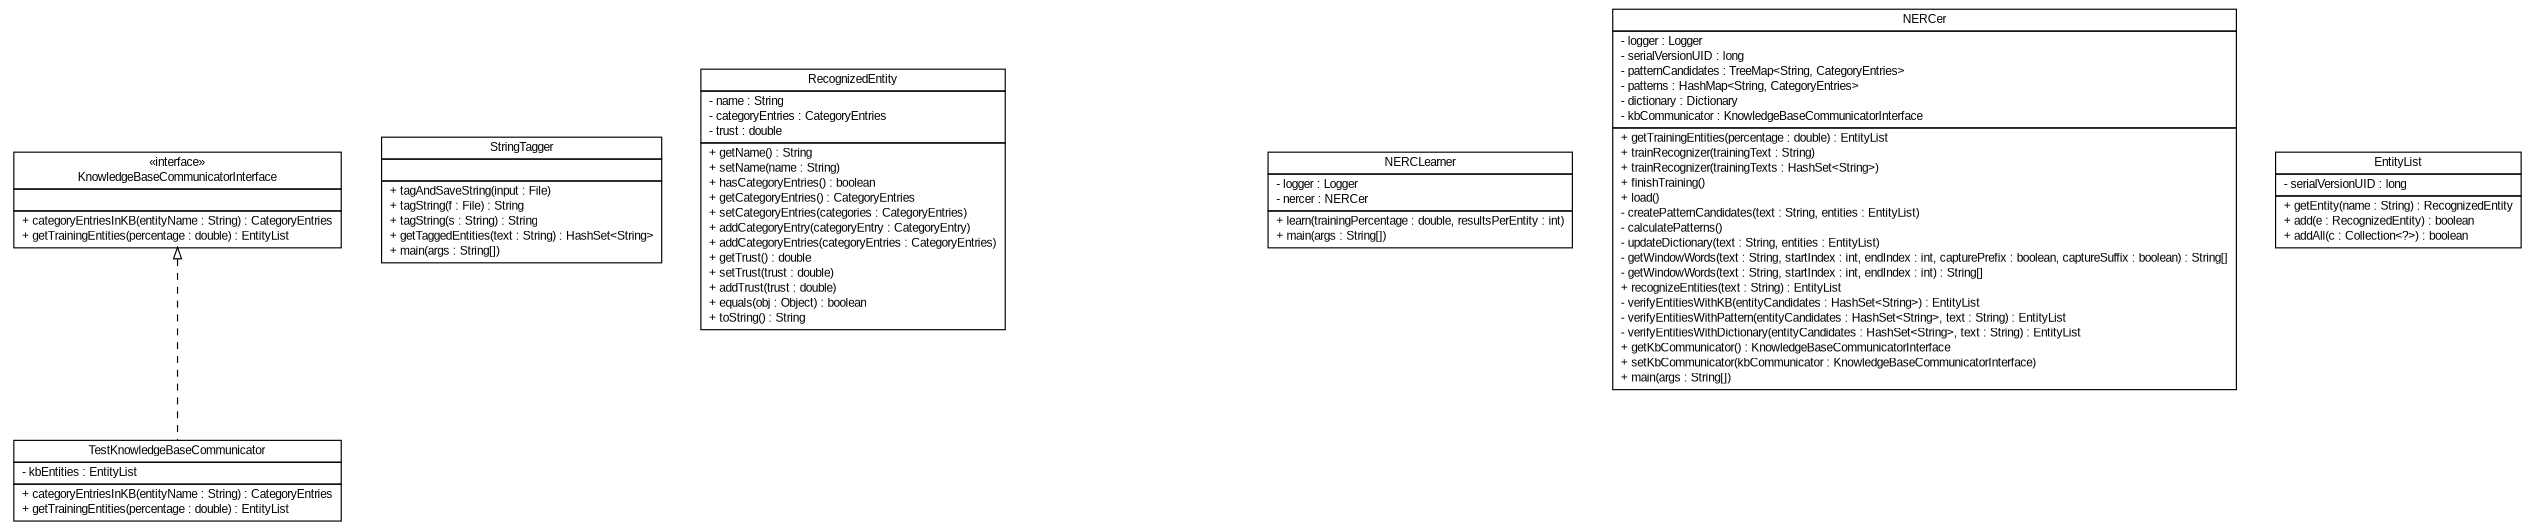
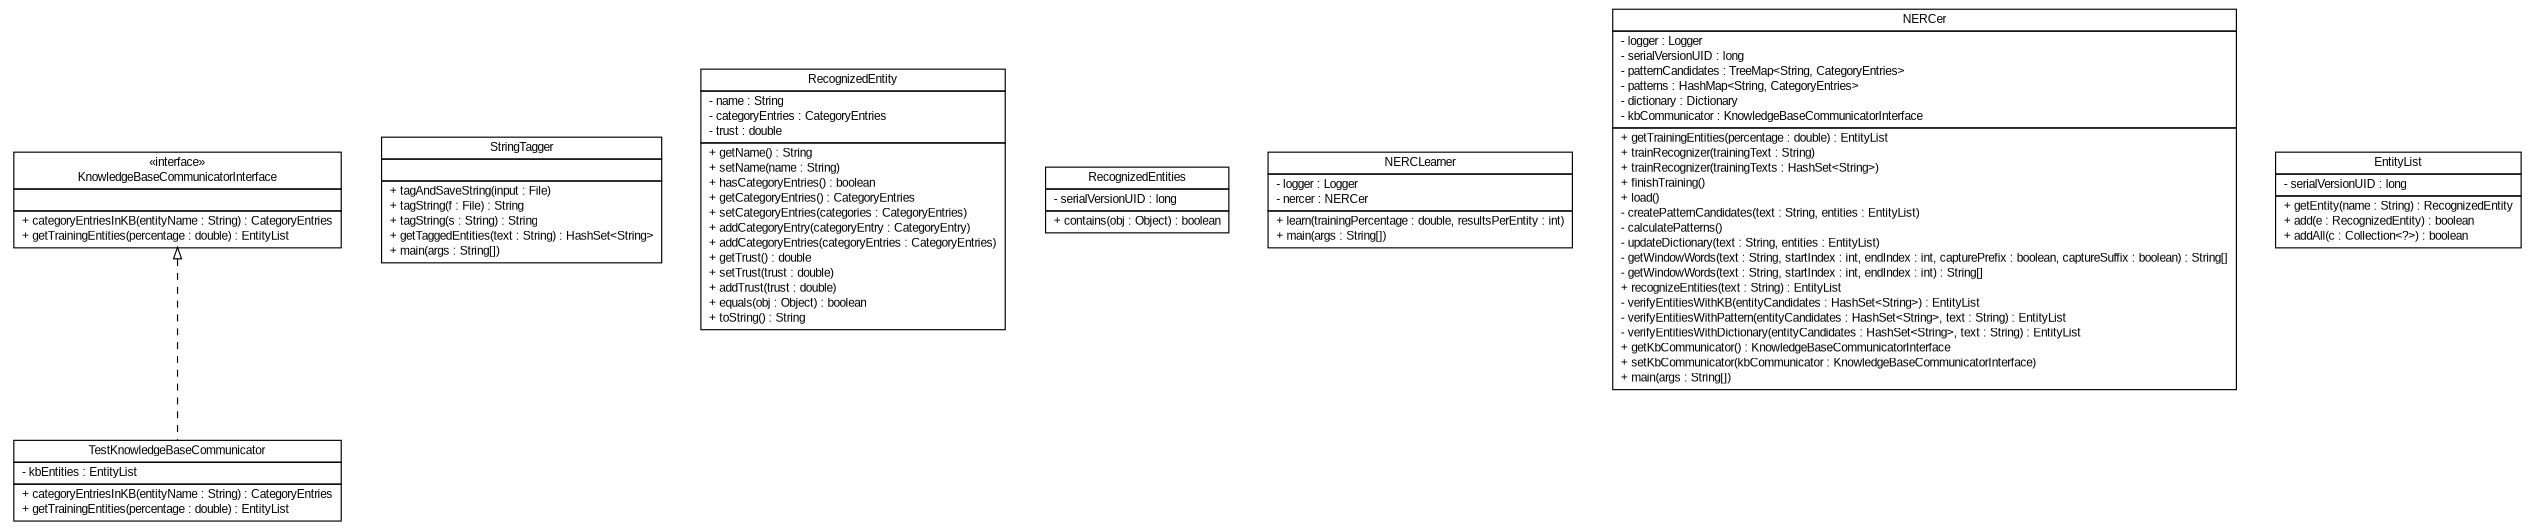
none -> (1137, 199)
